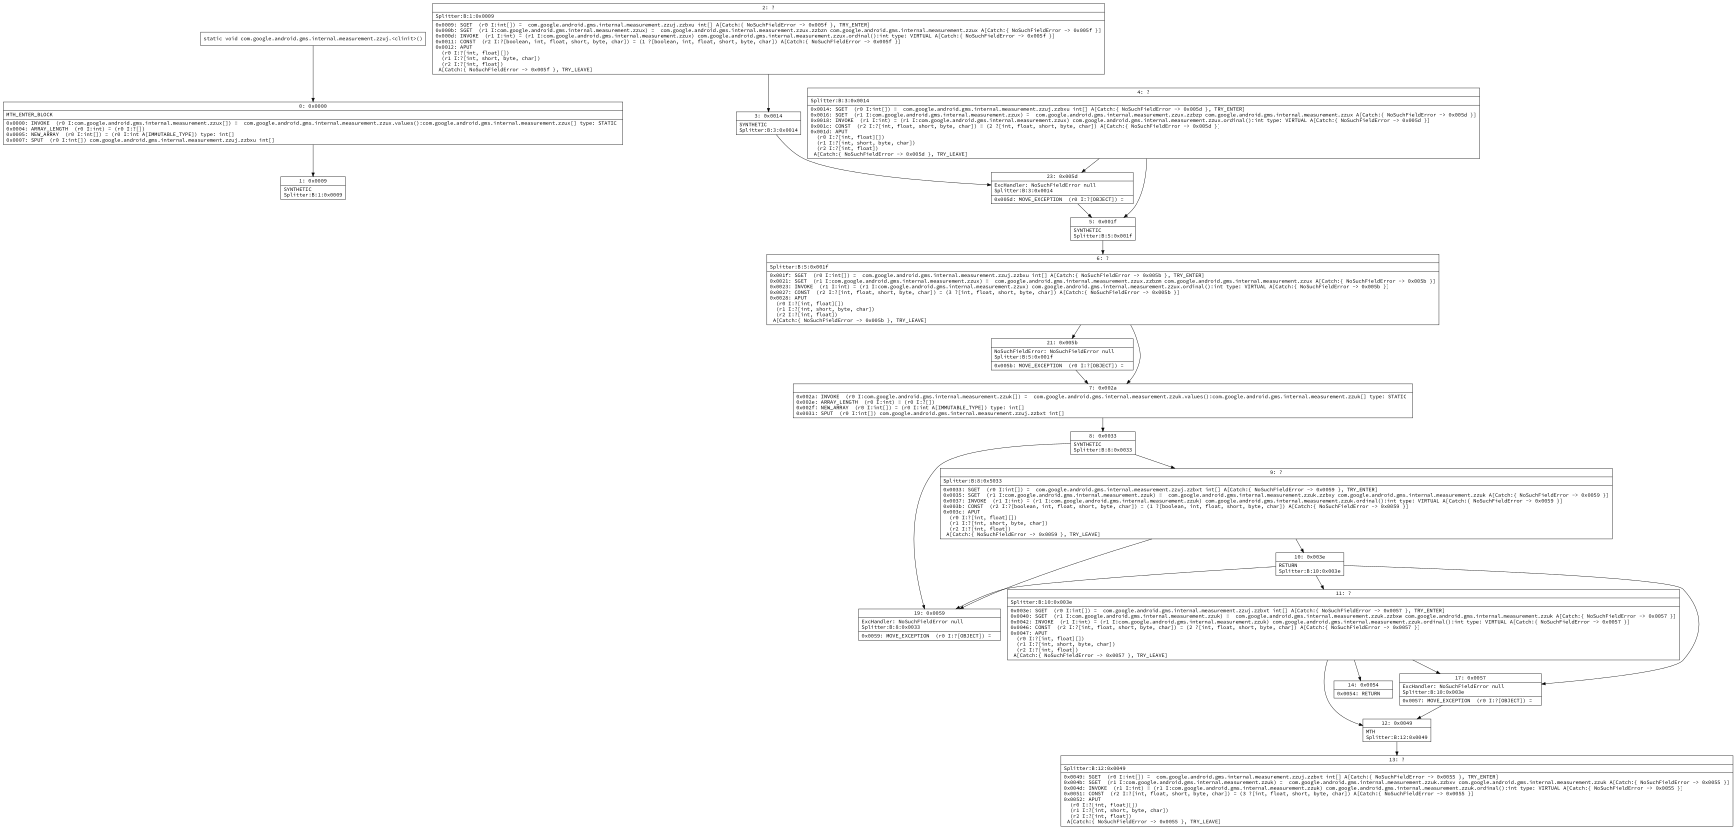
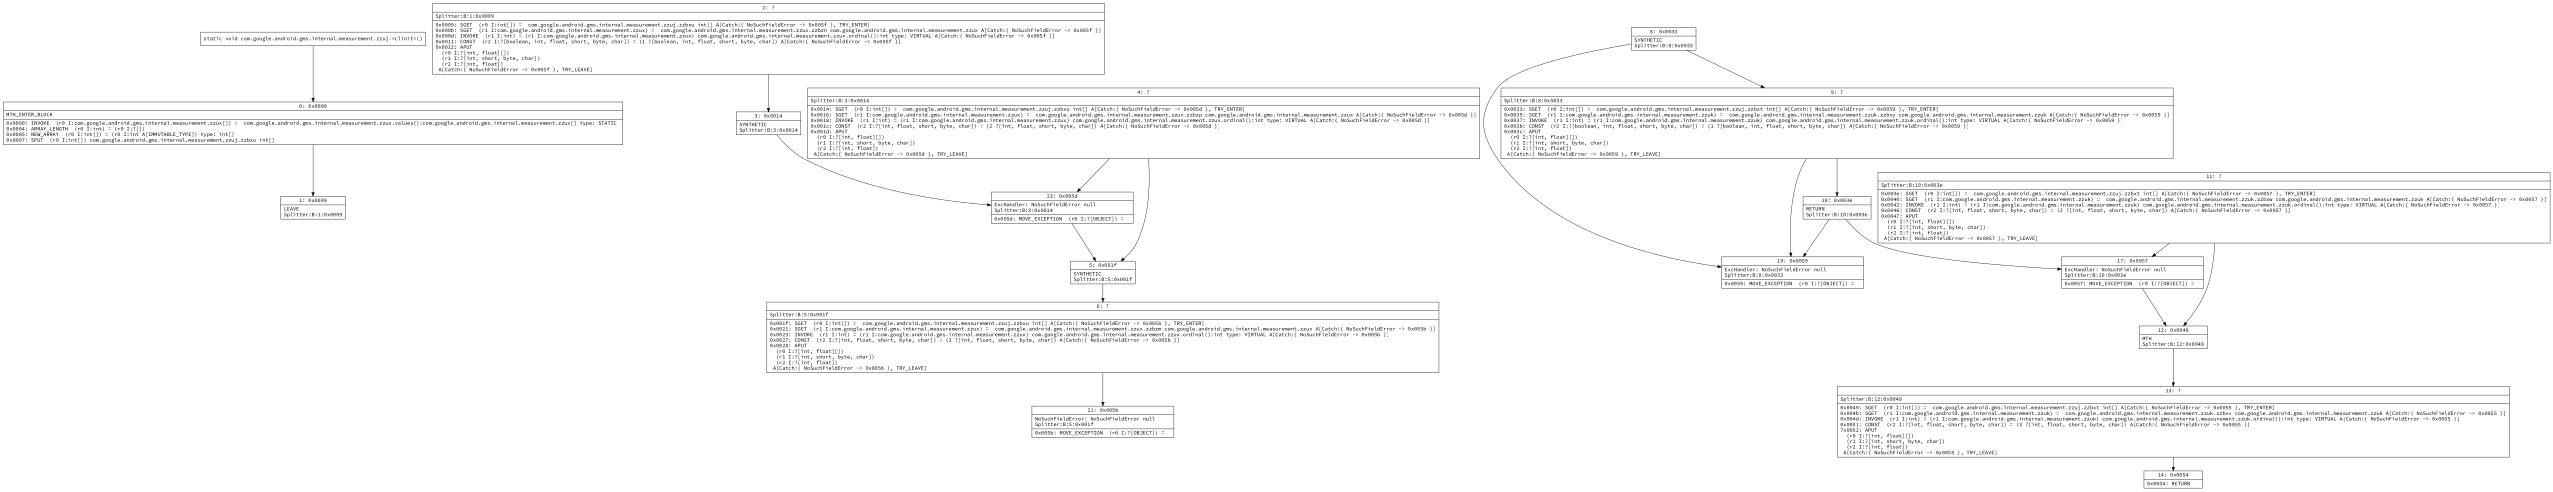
(298, 189) -> (292, 209)
(1103, 401) -> none
(1319, 581) -> none
(1357, 669) -> (2173, 462)
(1086, 799) -> (1862, 430)
